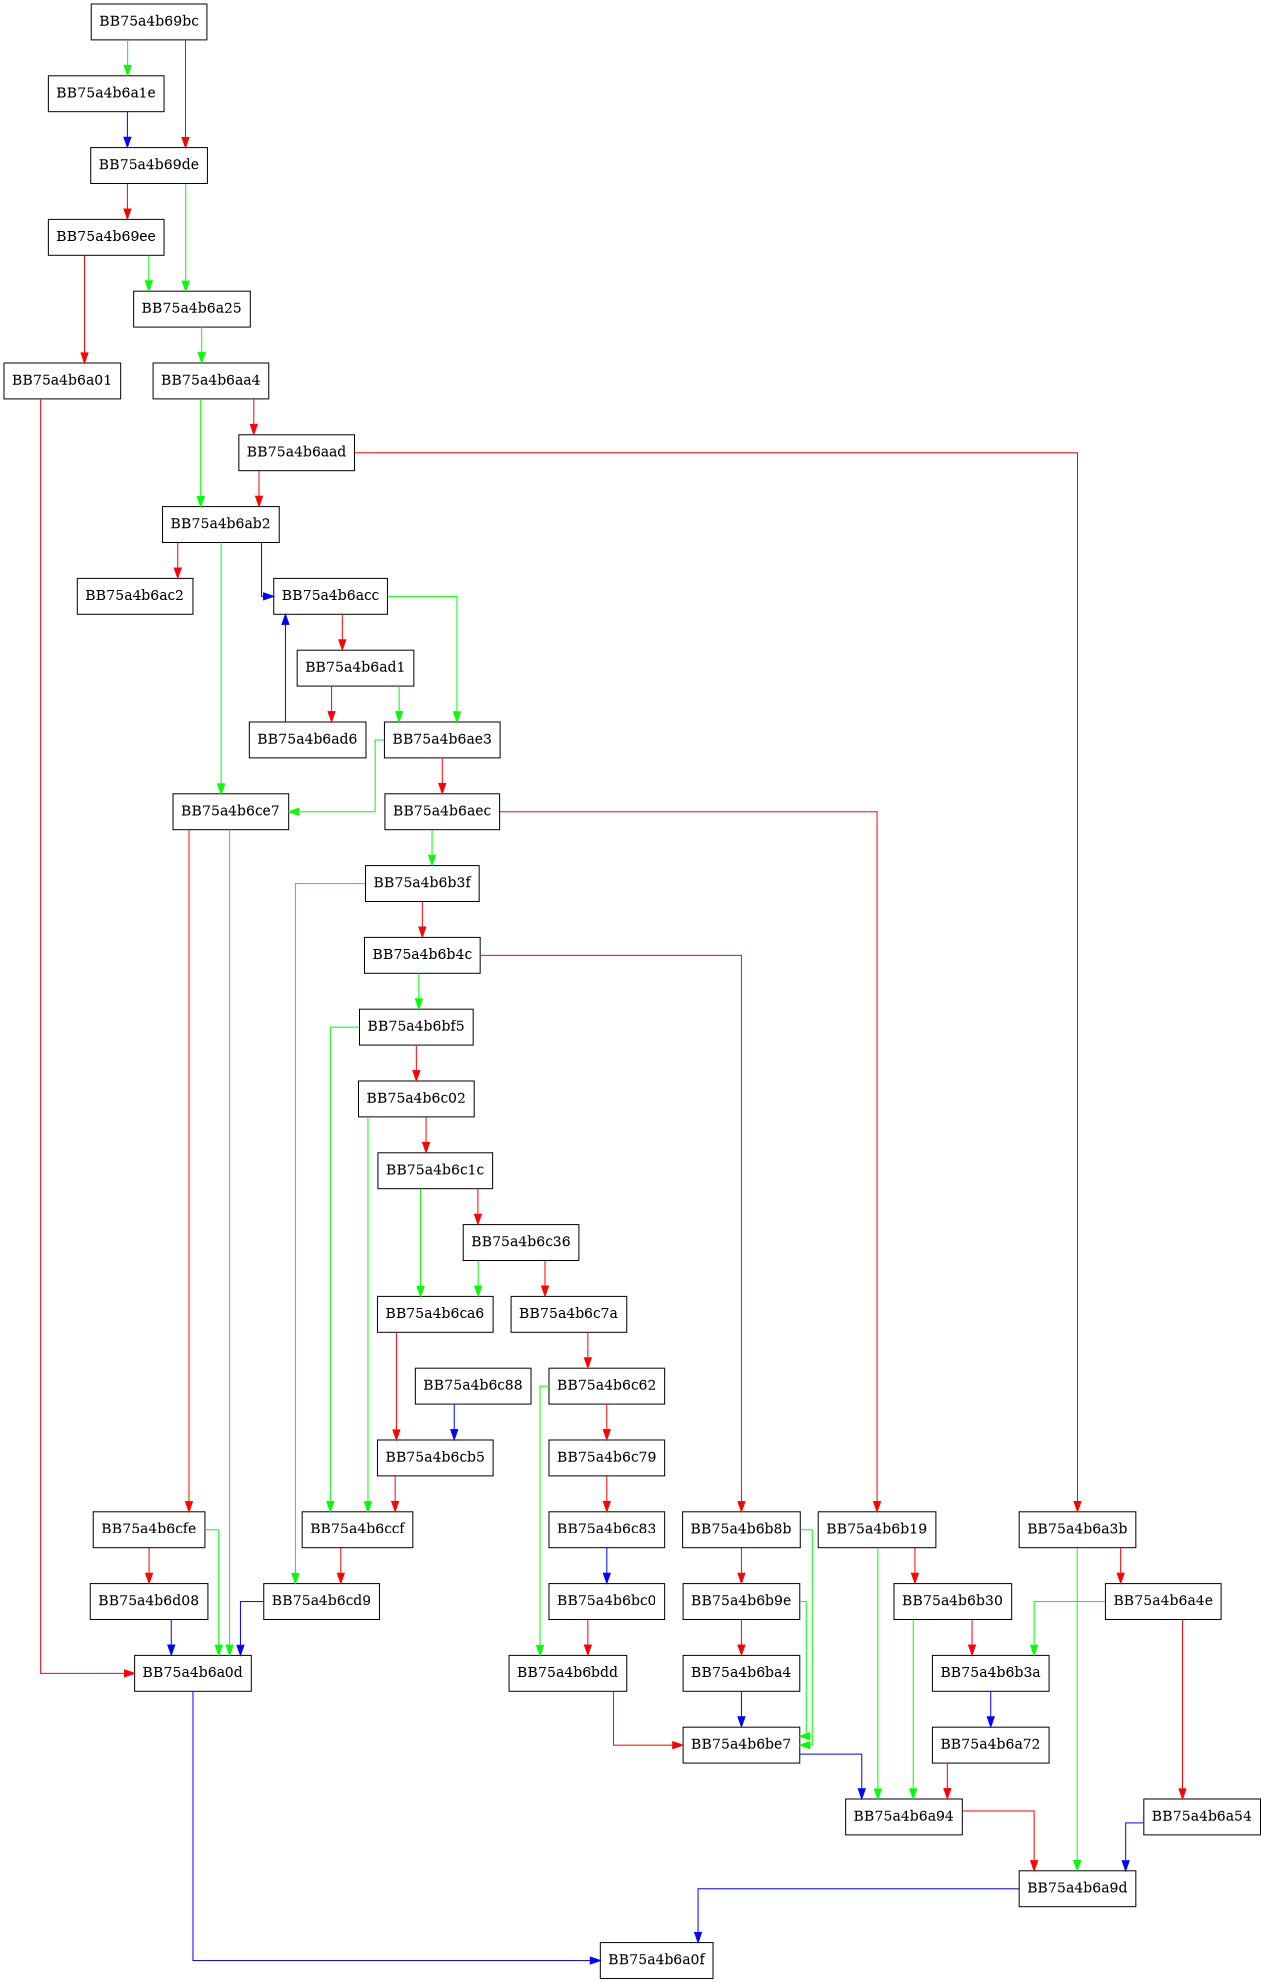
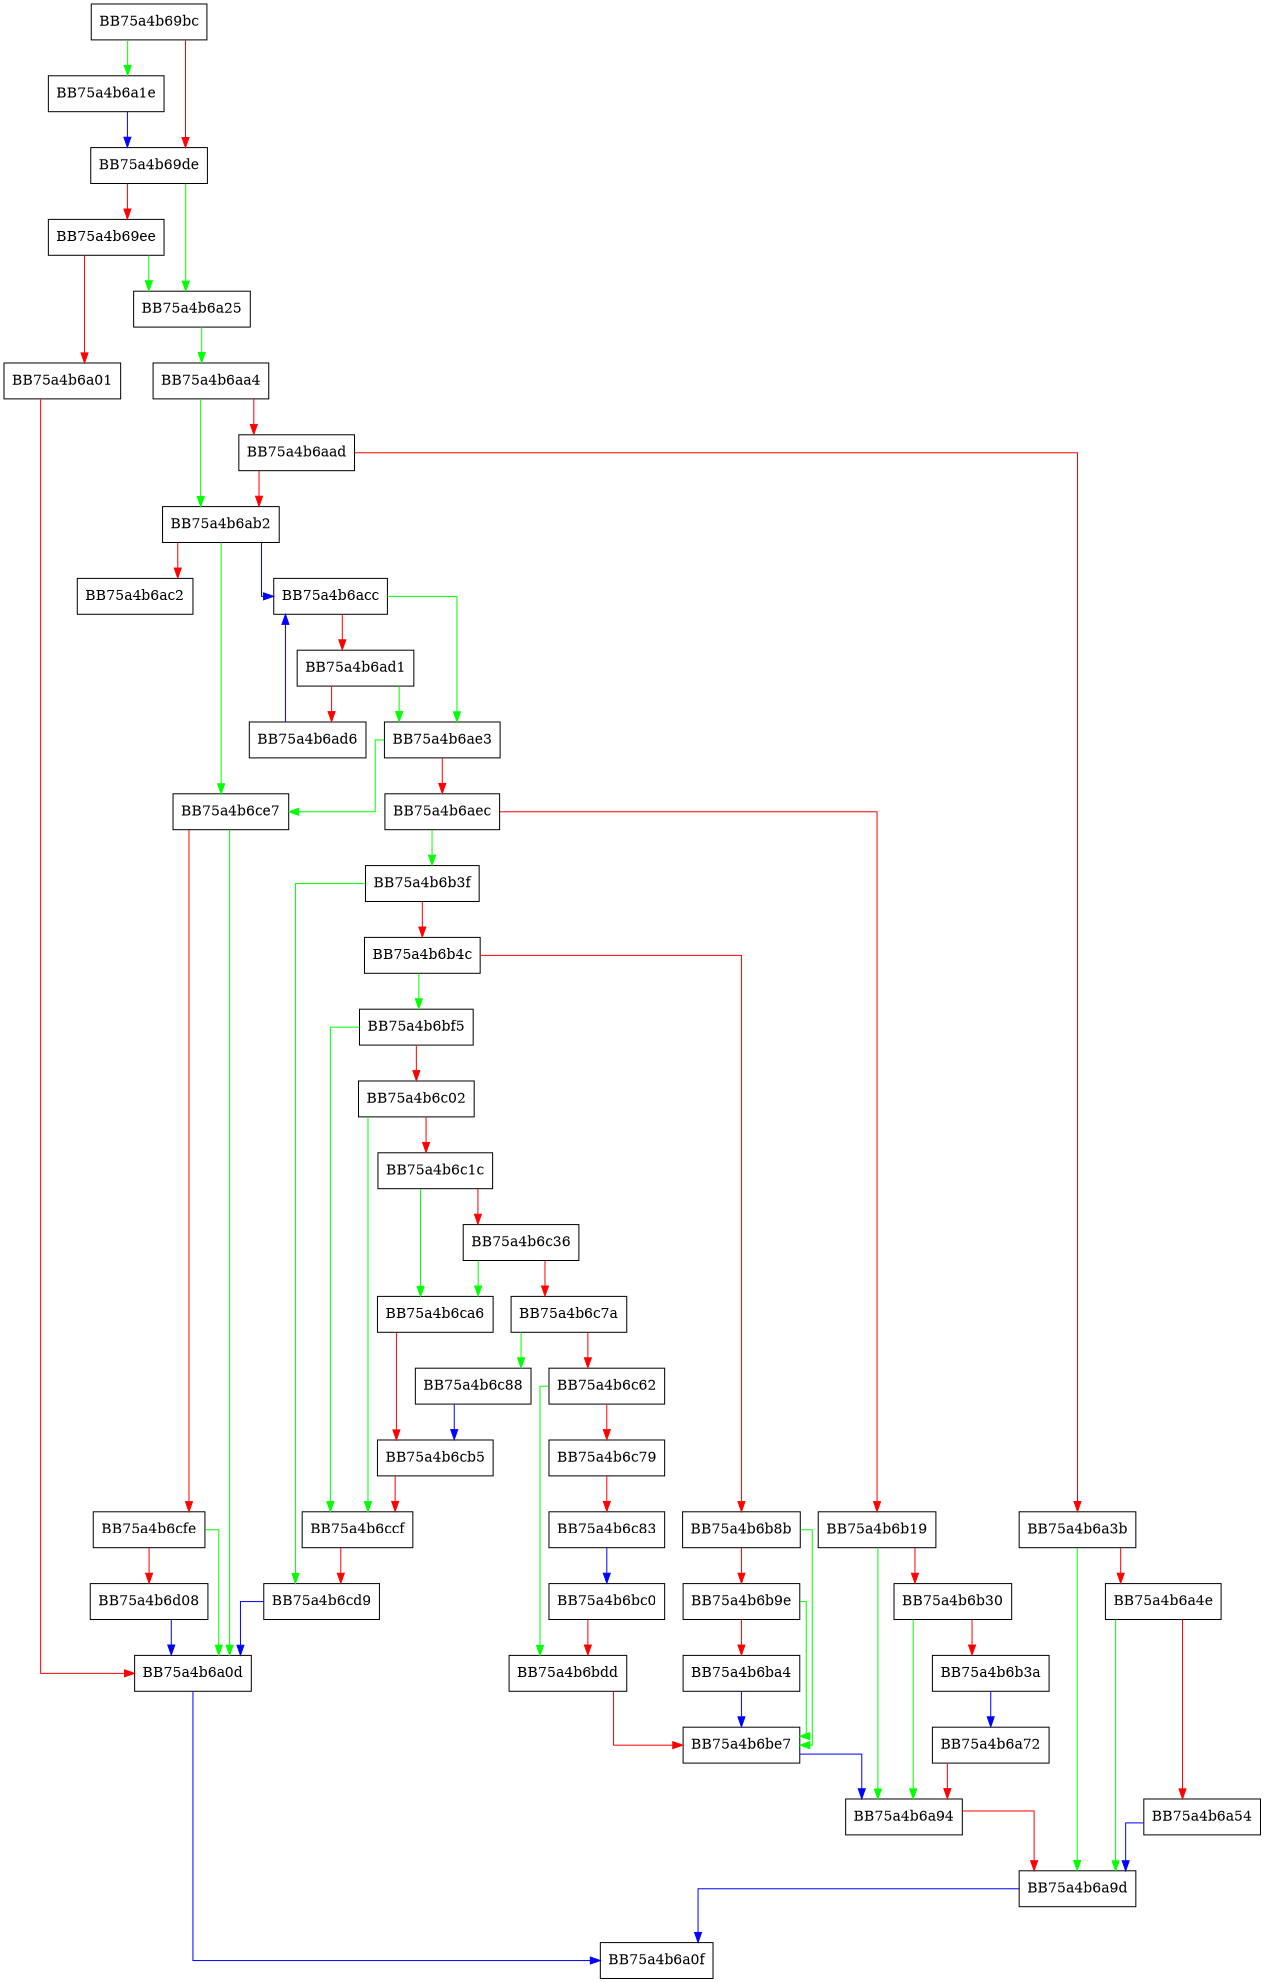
none -> (521, 1345)
(1048, 1602) -> (1116, 1740)
